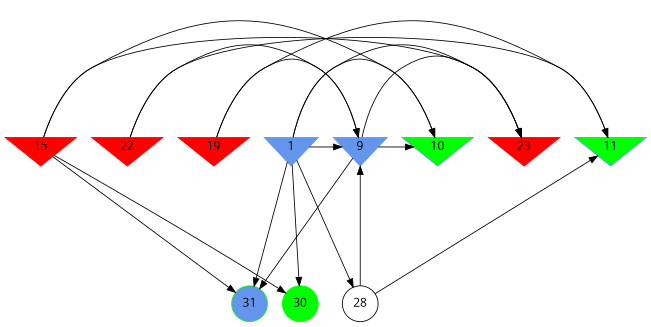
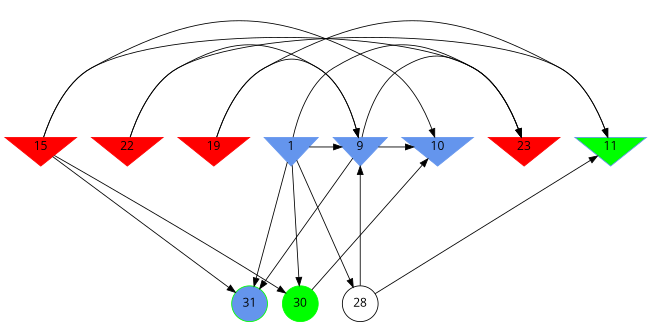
(358, 59) -> (367, 228)
(438, 147) -> (438, 147)
